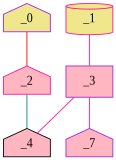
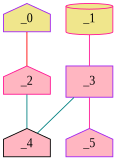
(56, 115) -> (56, 115)
(89, 144) -> (89, 144)
